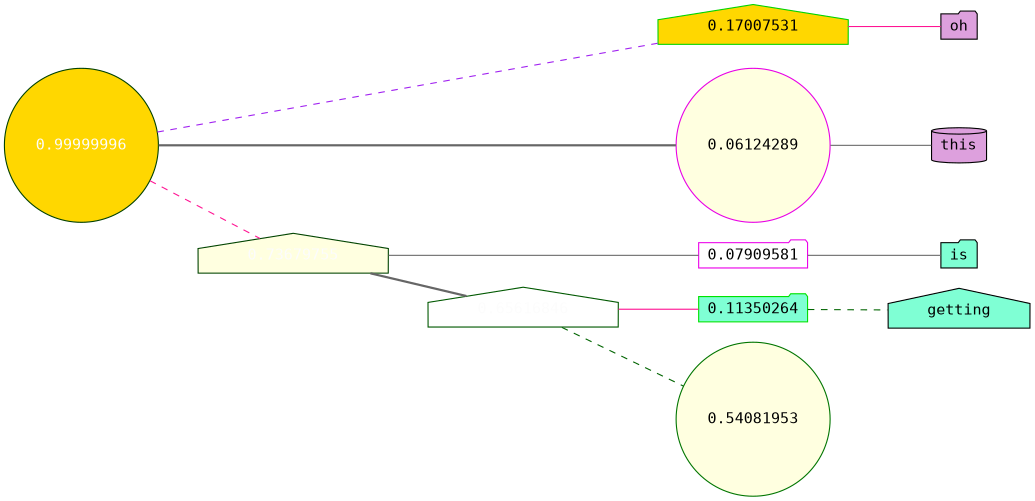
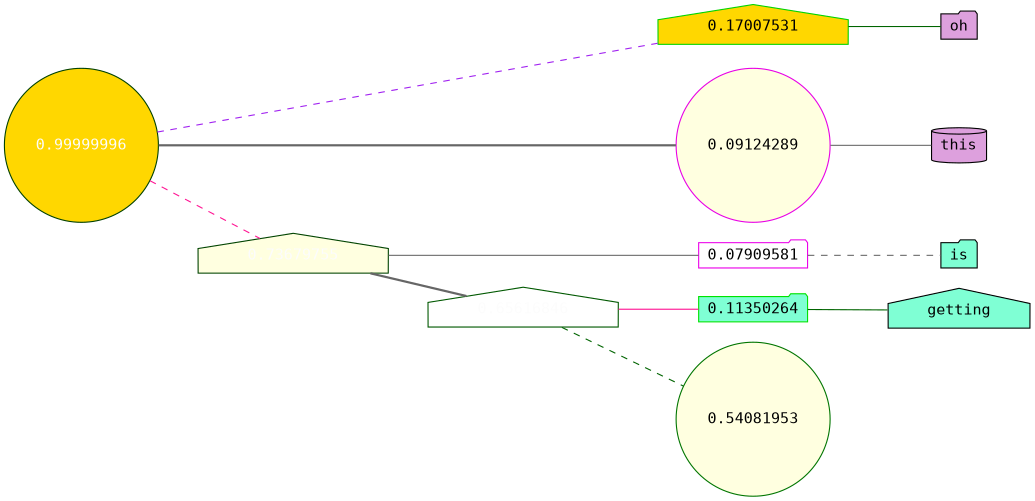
(895, 27) -> (895, 27)
(753, 145) -> (753, 145)
(874, 255) -> (874, 255)
(848, 310) -> (848, 310)
